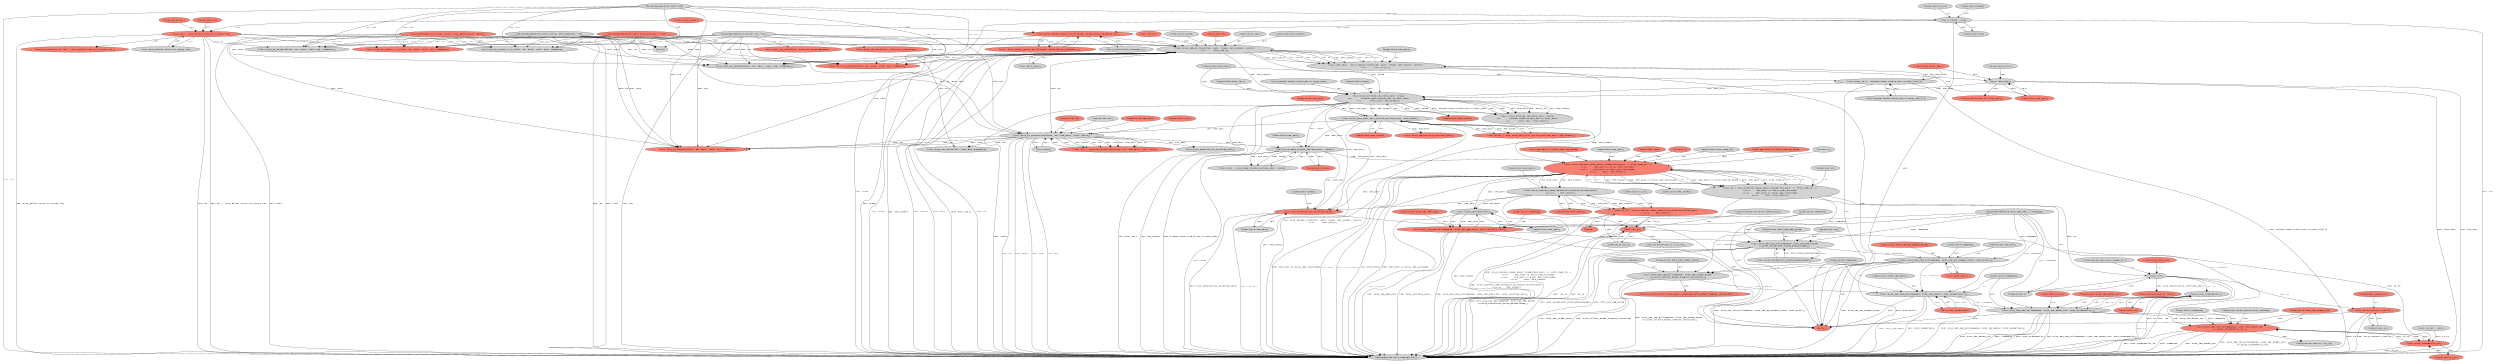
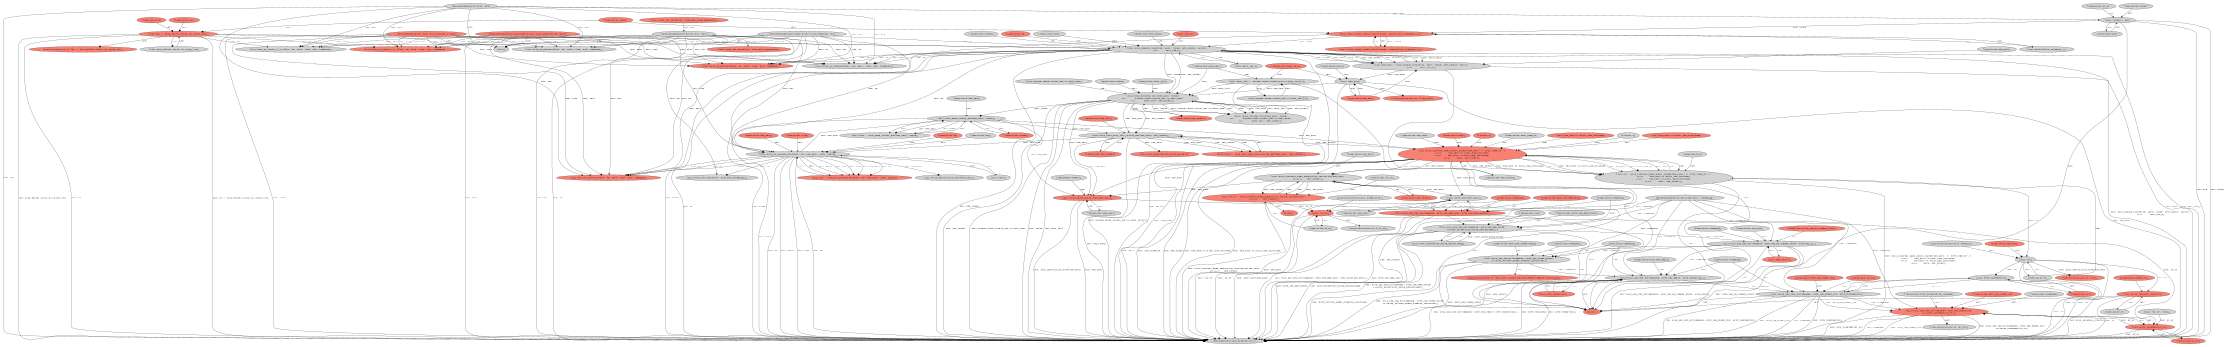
(447, 34) -> (528, 34)
(770, 42) -> (684, 27)
(1334, 128) -> (1047, 127)
